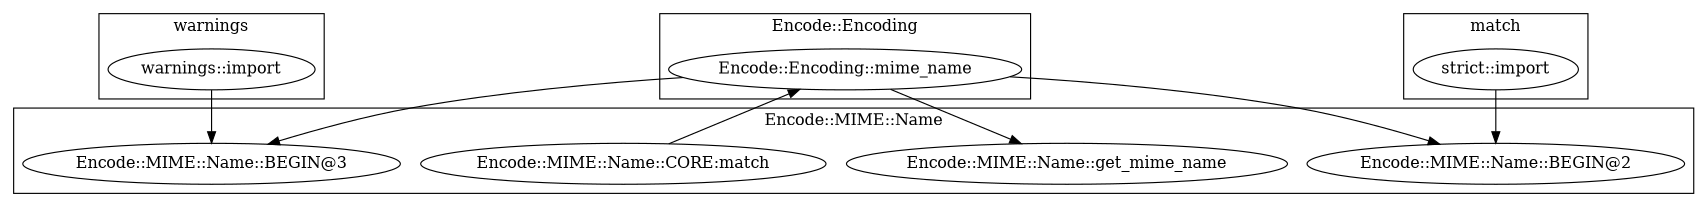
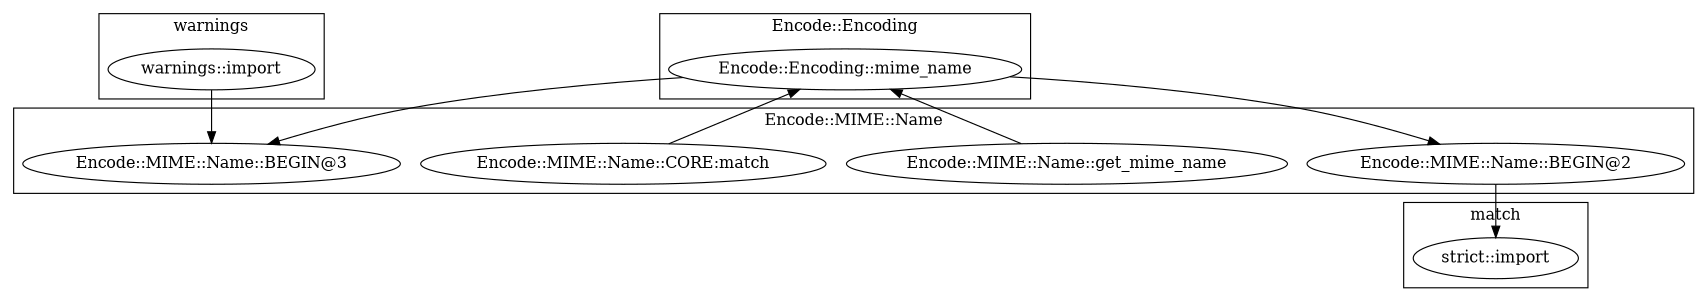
(1496, 115) -> (1496, 209)
(954, 116) -> (961, 119)
